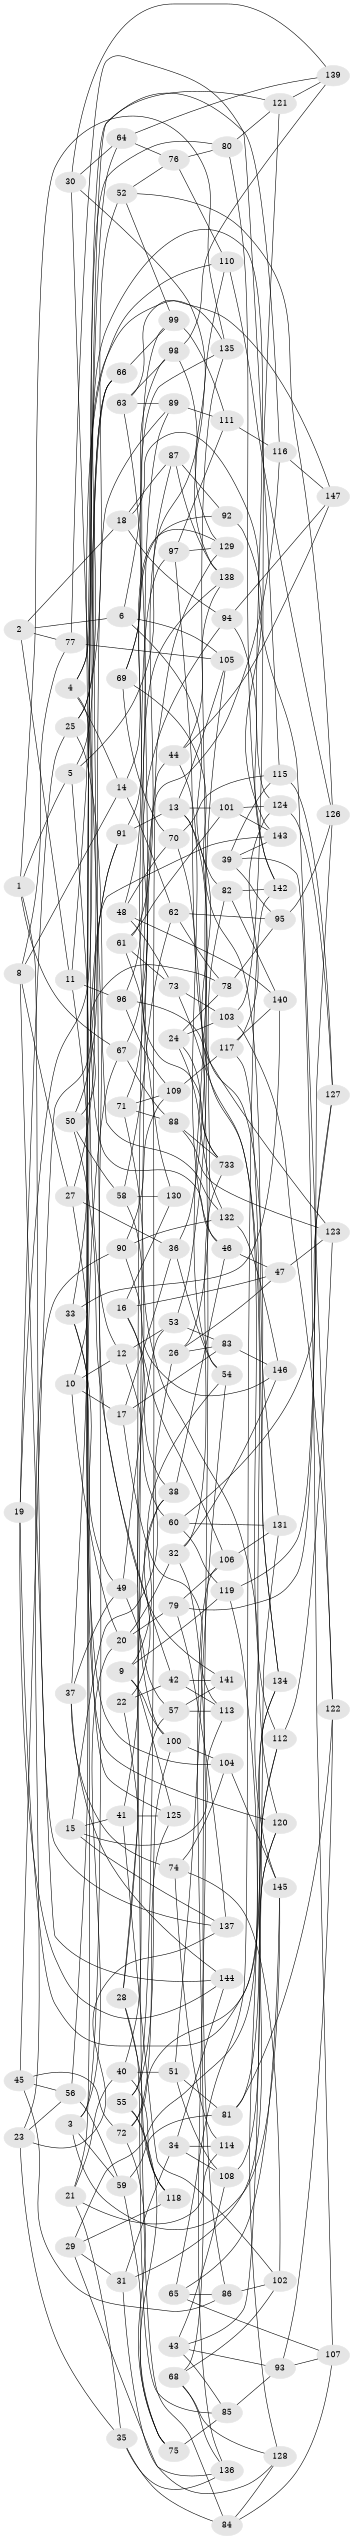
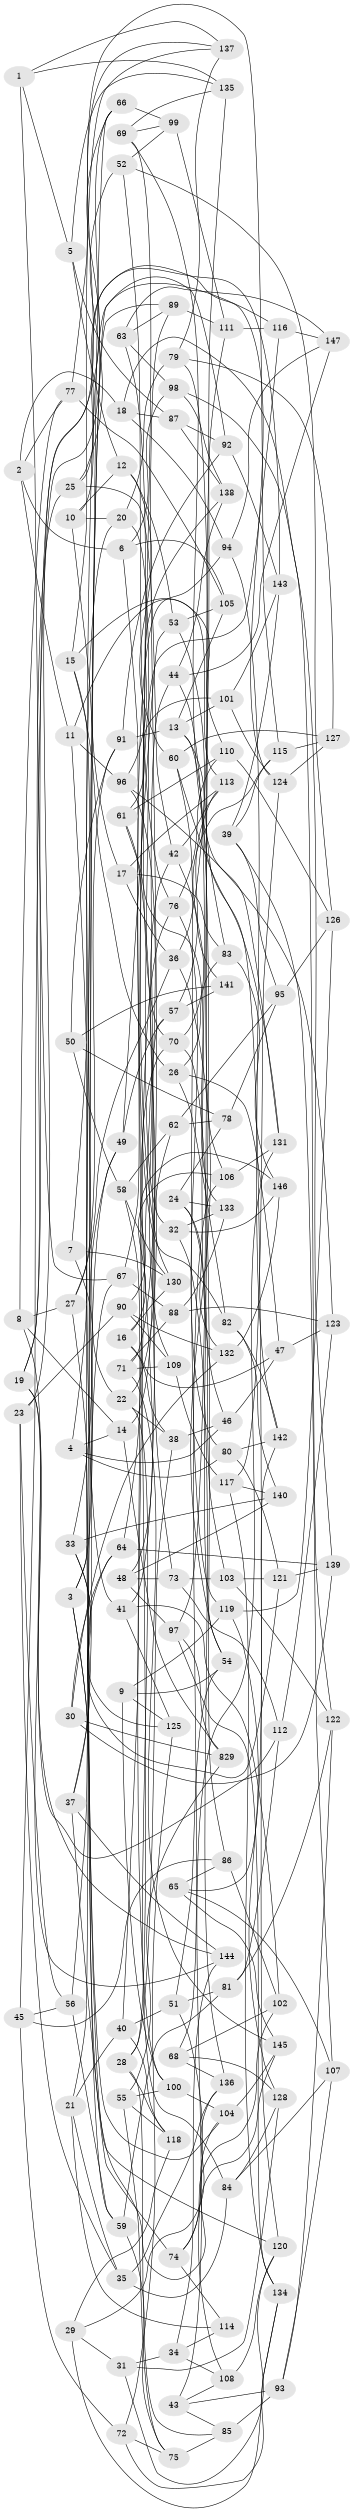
(227, 547) -> (227, 1758)
(227, 1166) -> (227, 1209)
none -> (71, 1251)
